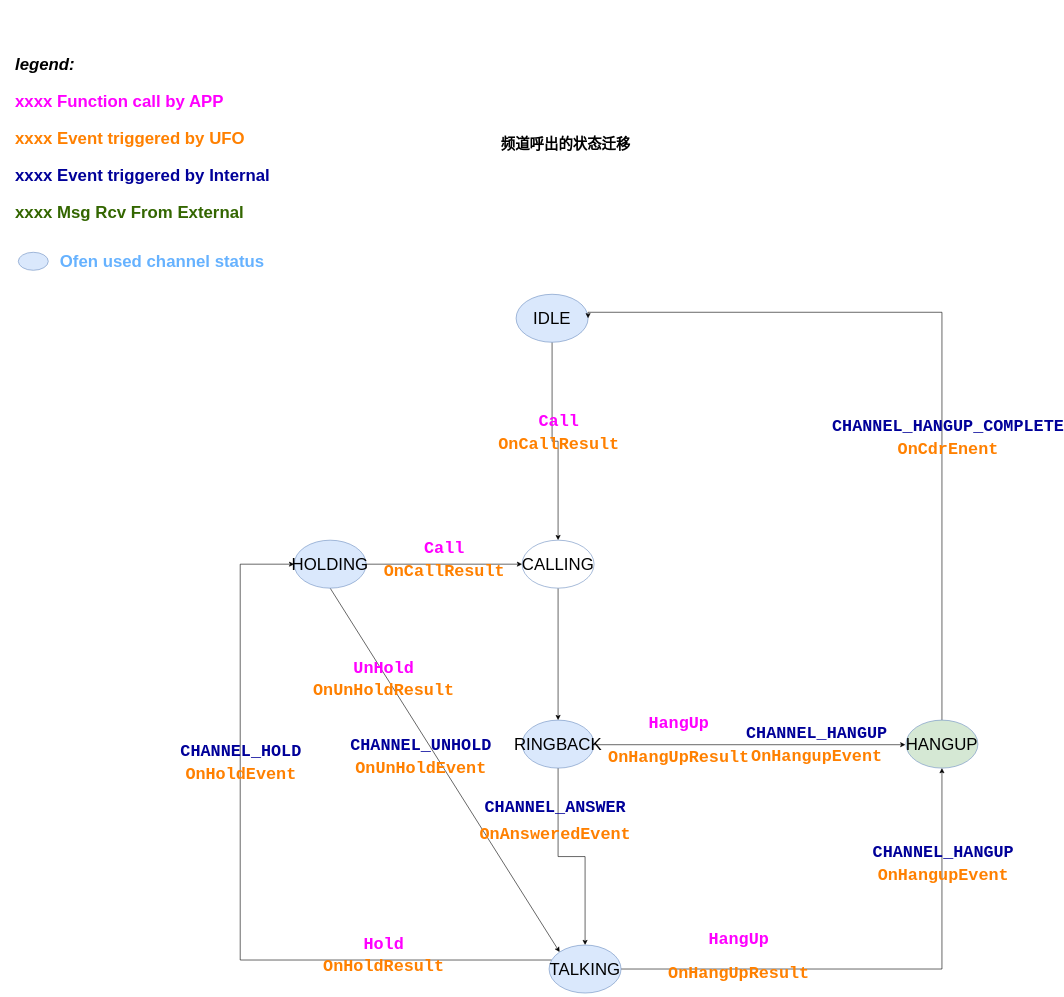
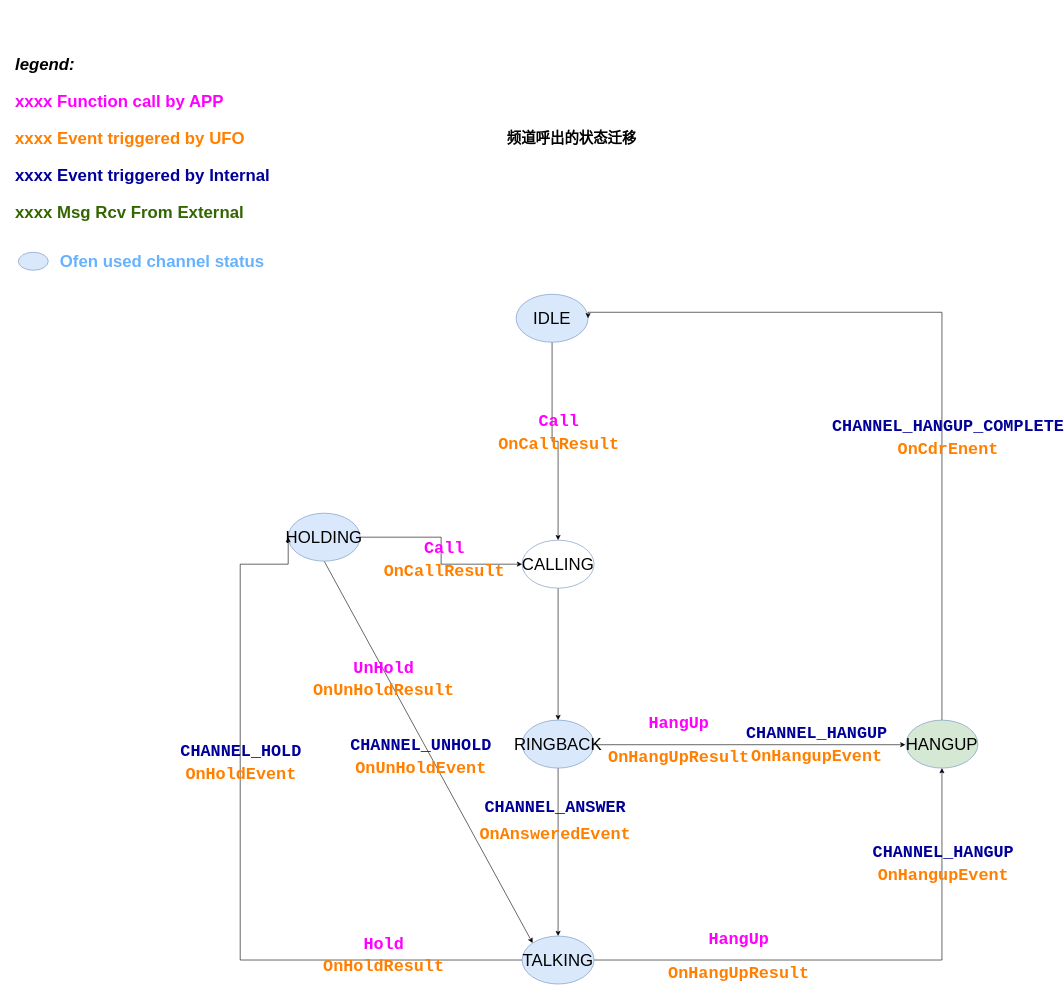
(573, 150) -> (579, 144)
(330, 564) -> (324, 537)
(585, 969) -> (558, 960)
